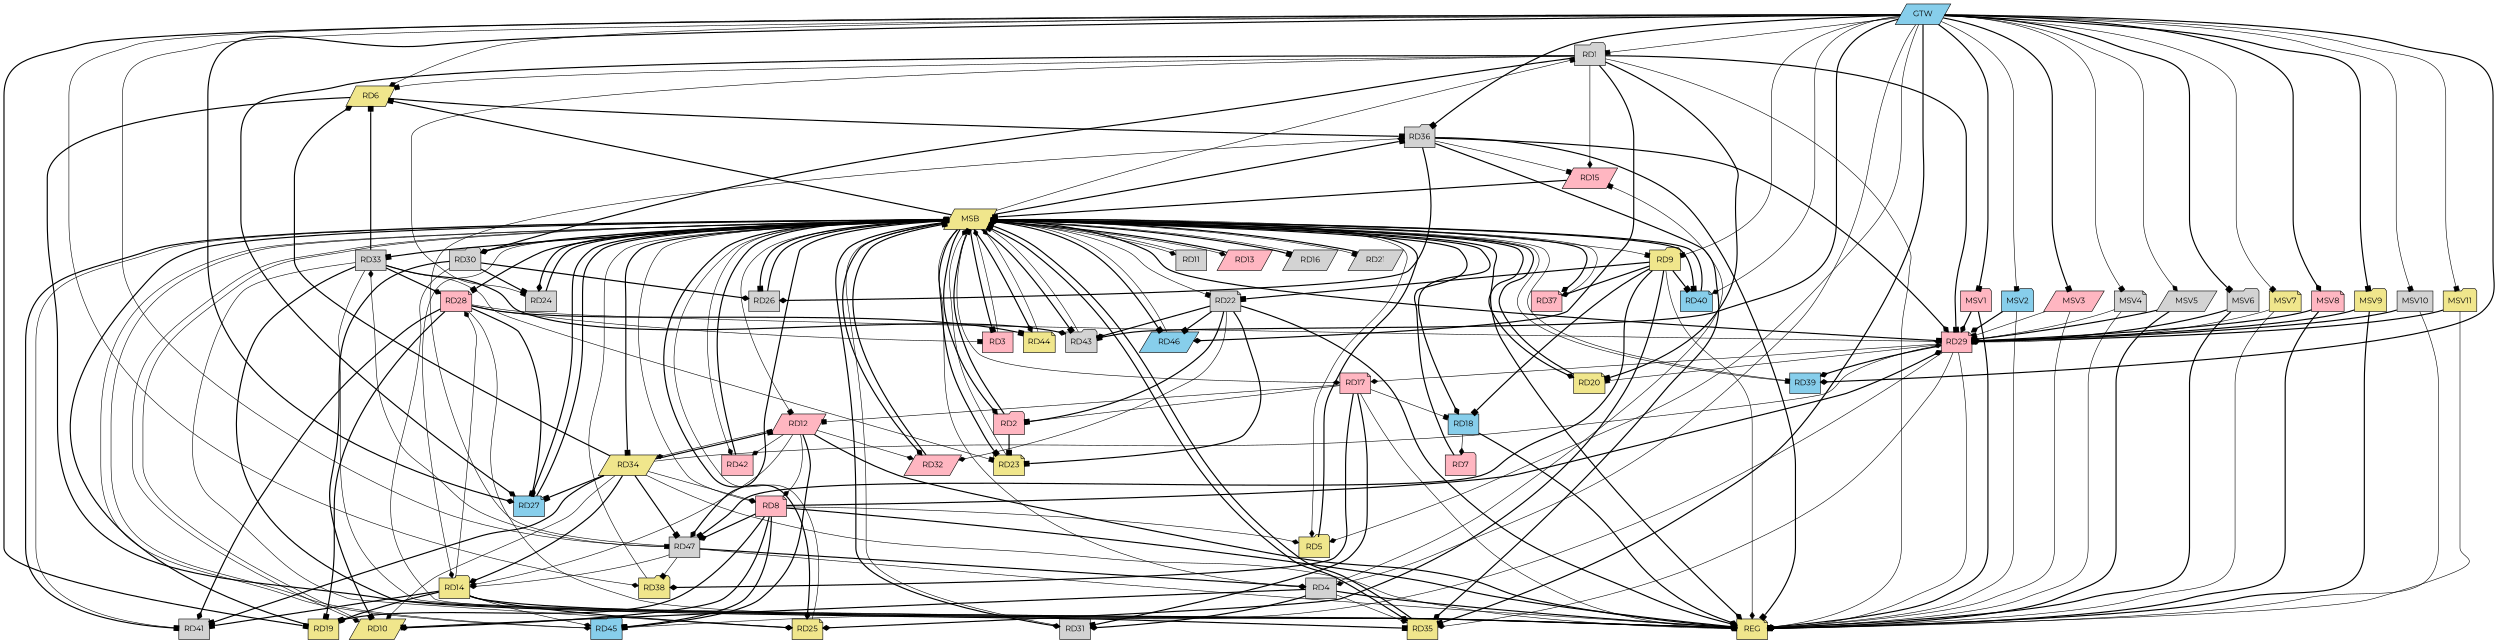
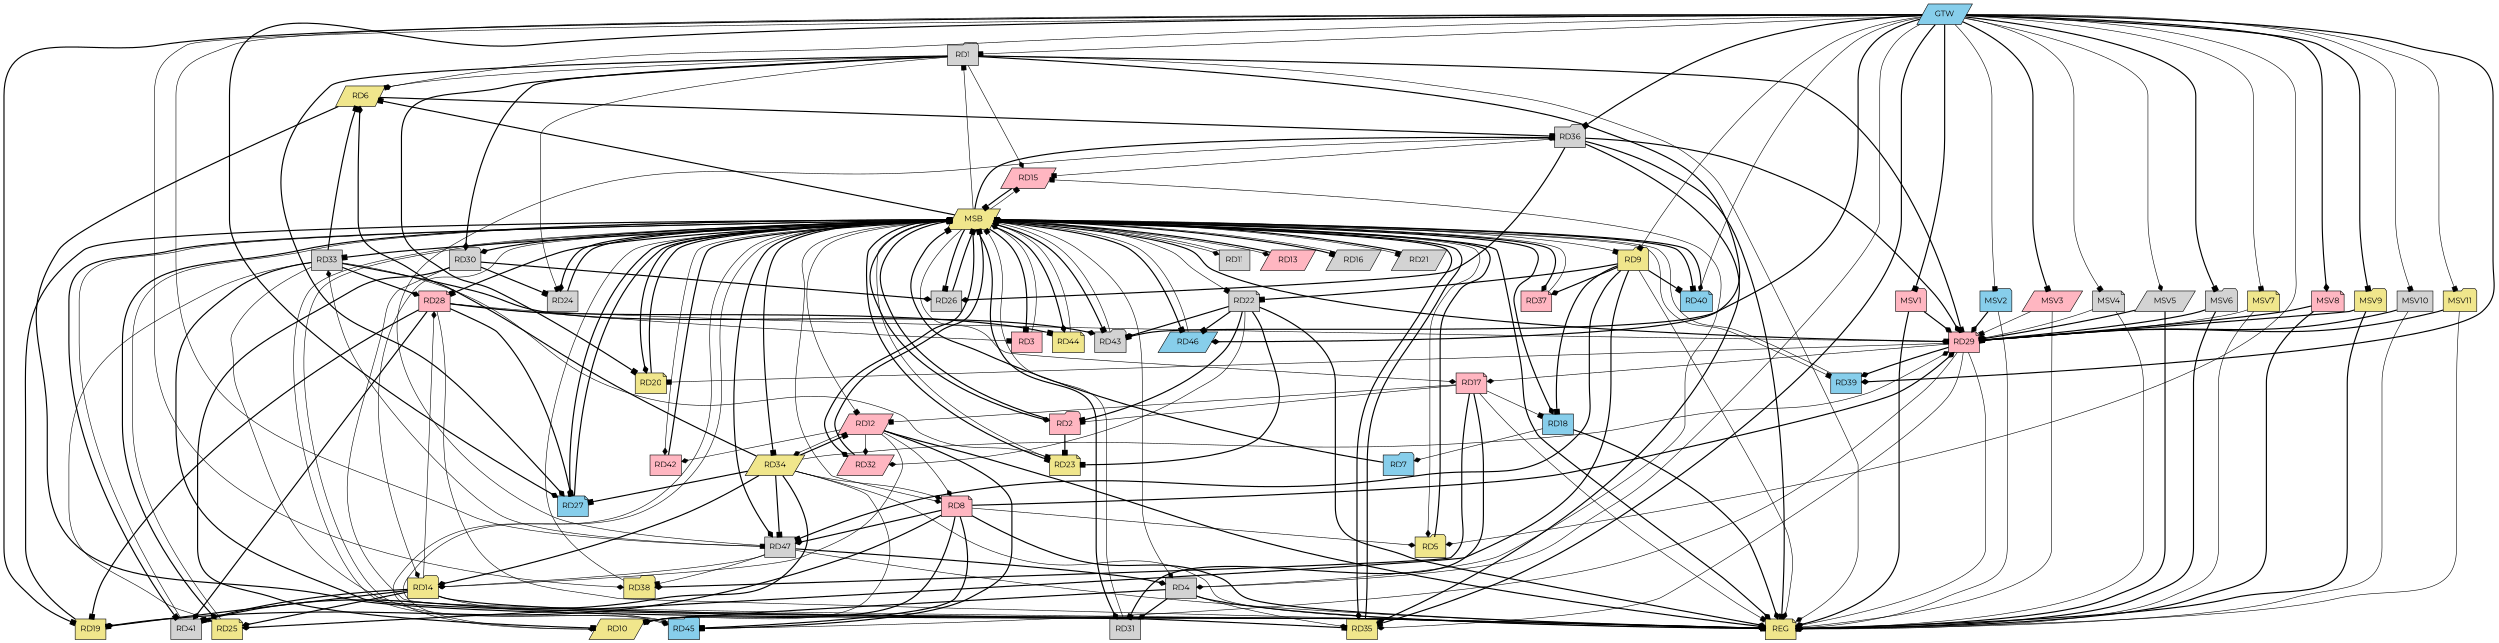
none -> (1002, 201)
(1461, 465) -> (1399, 465)
